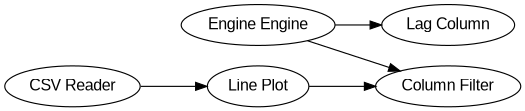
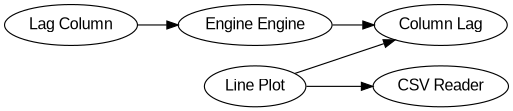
(353, 25) -> (152, 25)
(168, 86) -> (334, 86)
(448, 86) -> (441, 25)
